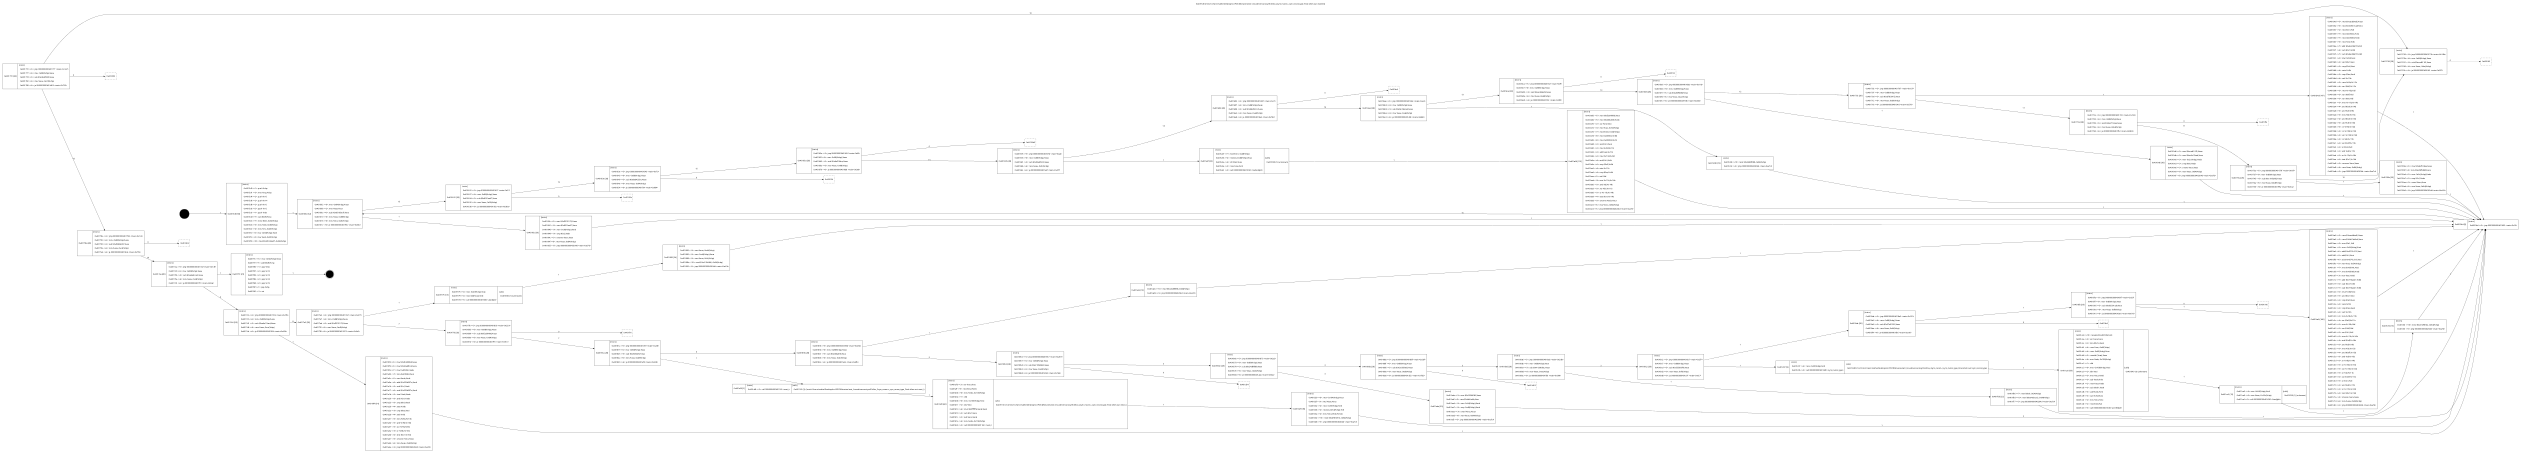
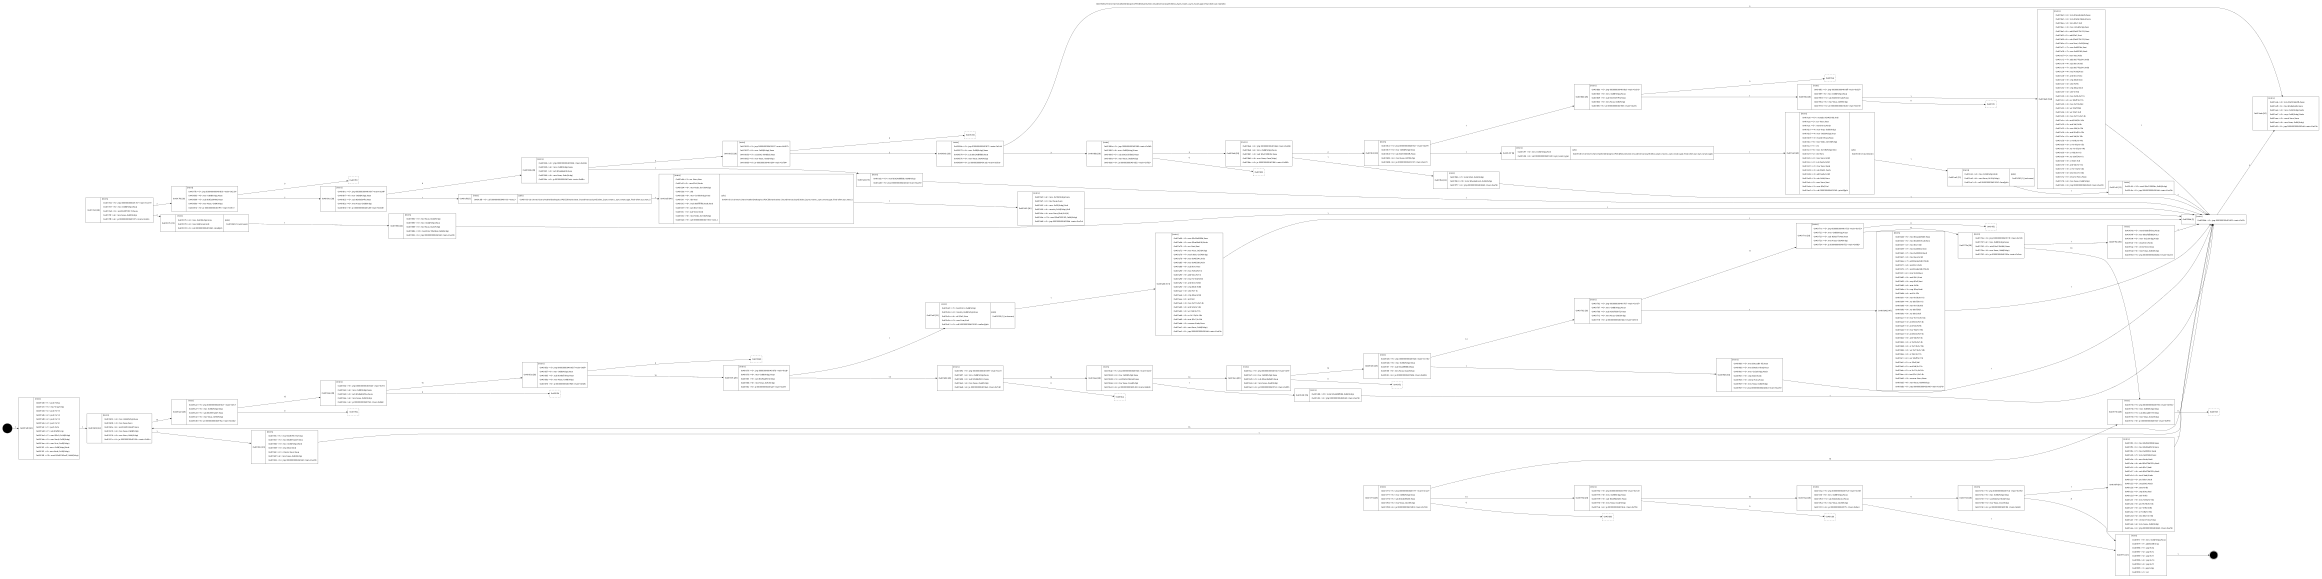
(292, 322) -> (2075, 509)
(2066, 418) -> (2245, 173)
